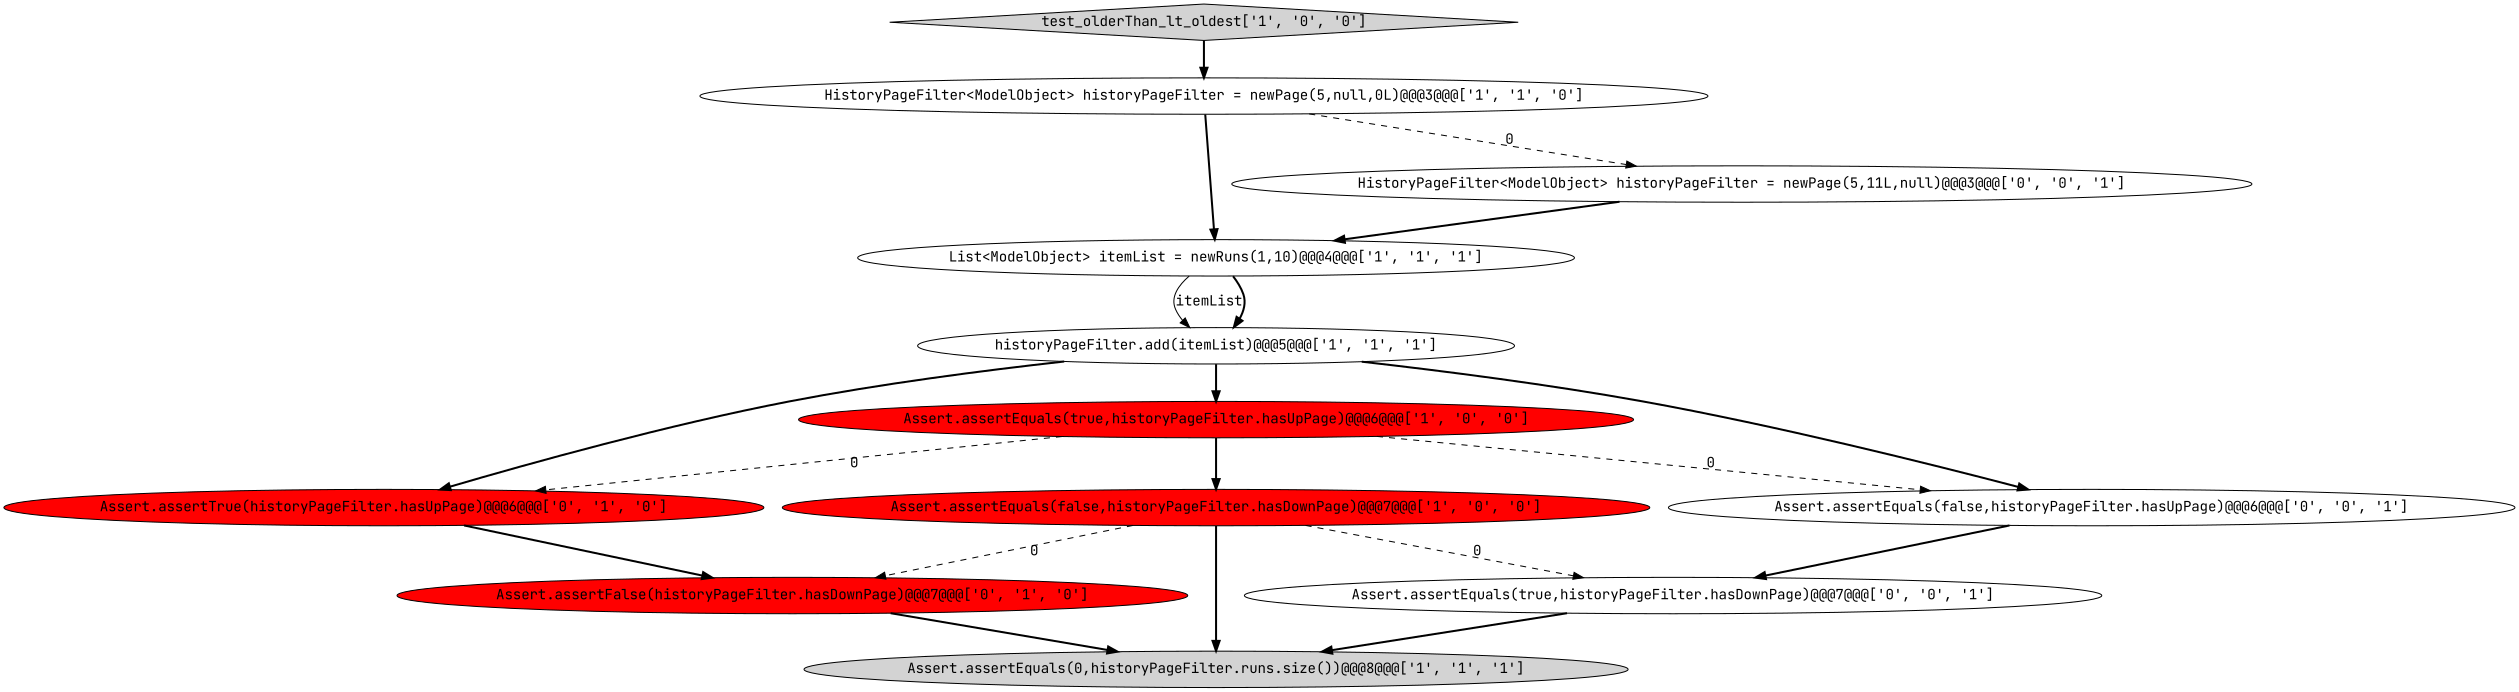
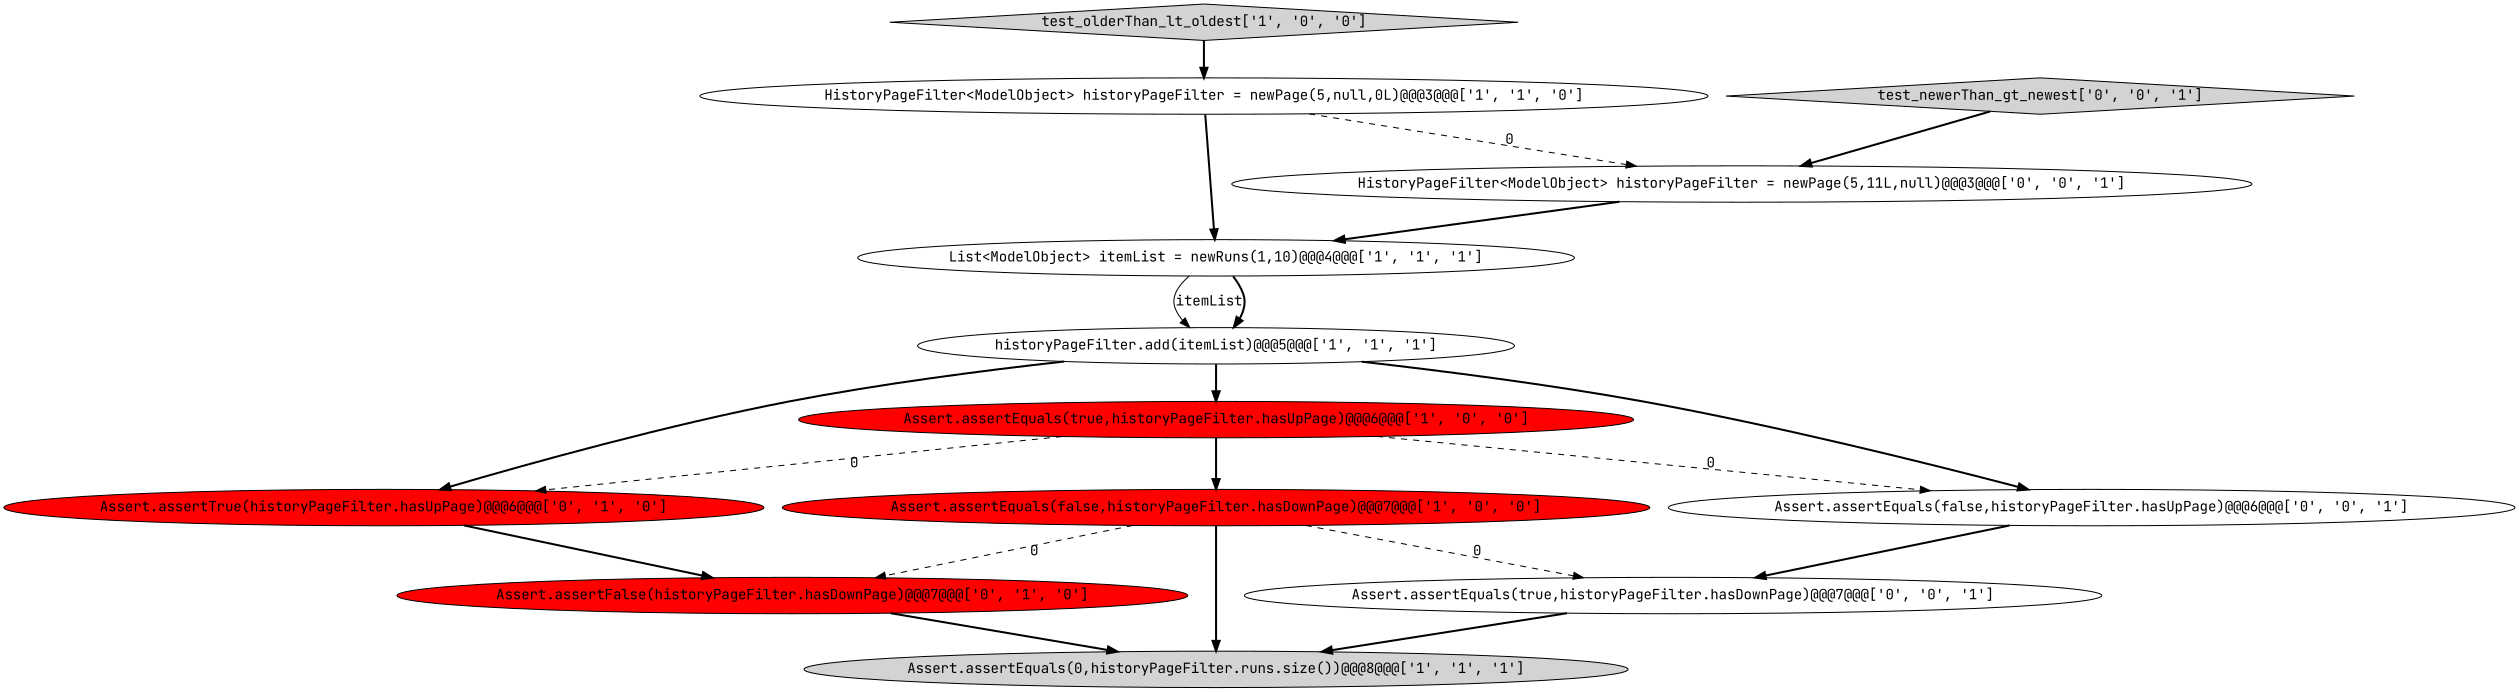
none -> (2040, 96)
